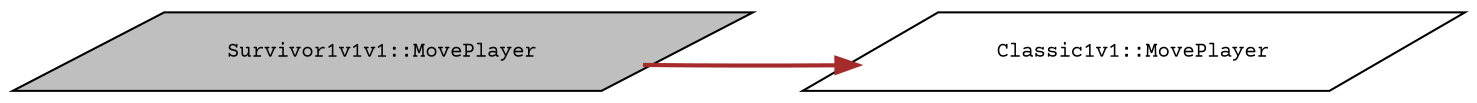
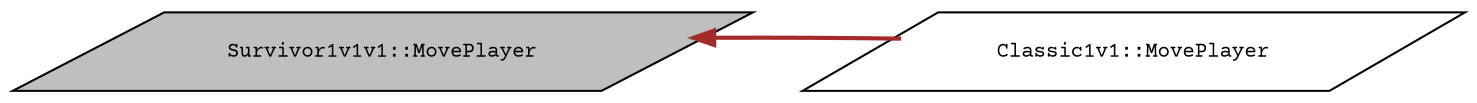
(739, 66) -> (808, 38)
